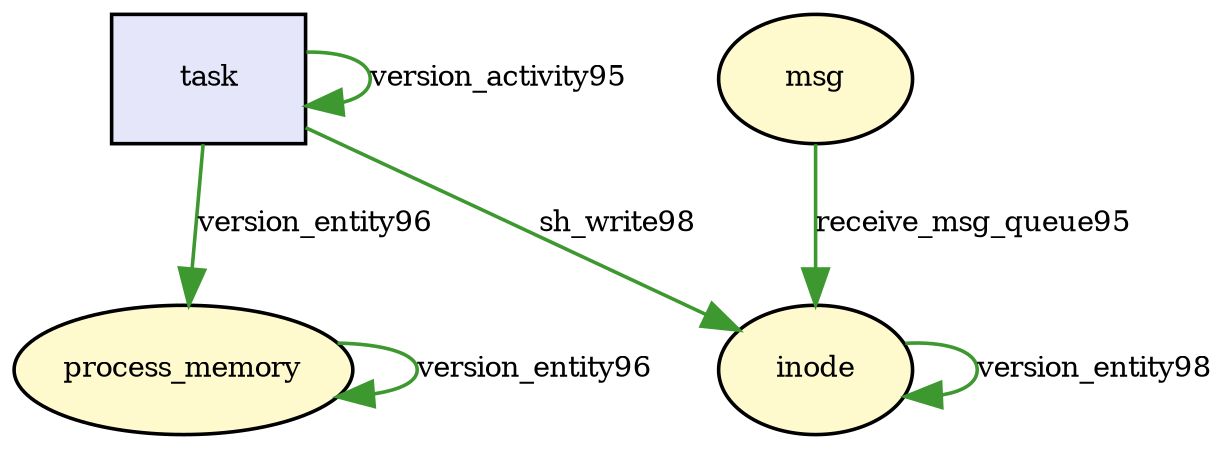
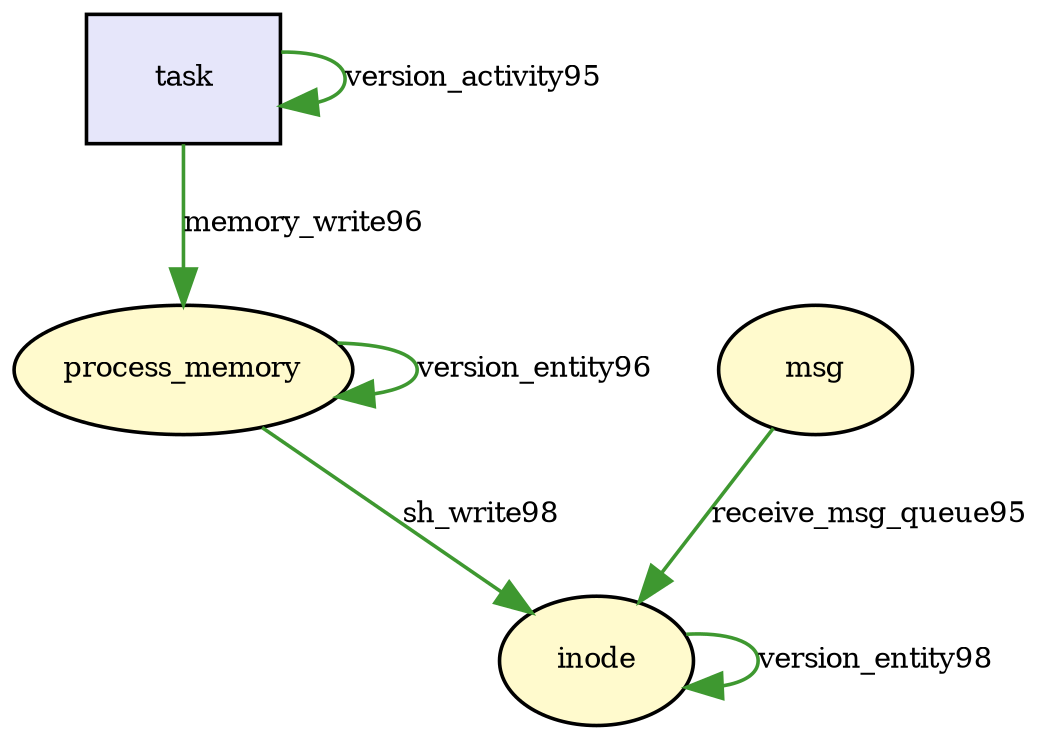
(506, 221) -> (382, 510)
(316, 224) -> (304, 224)
